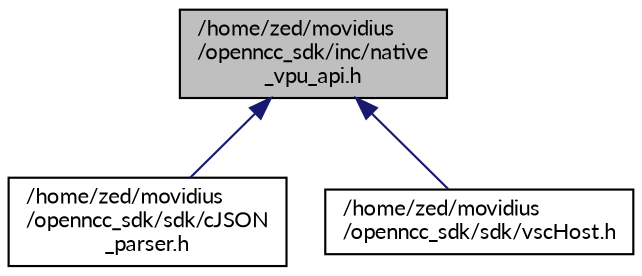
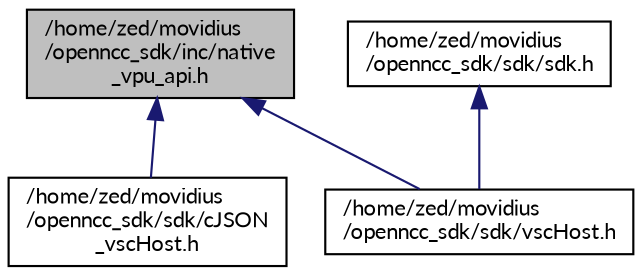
none -> (479, 54)
(148, 222) -> (148, 222)
